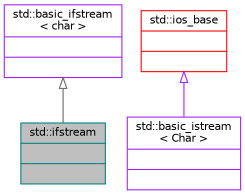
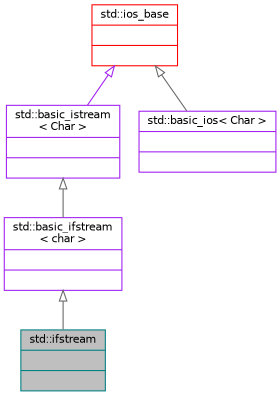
none -> (207, 142)
none -> (63, 203)
